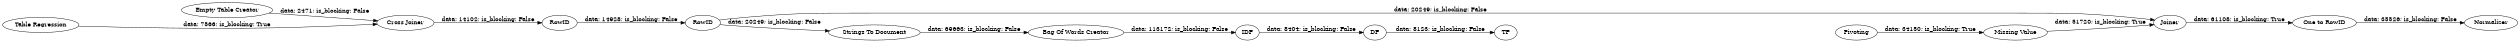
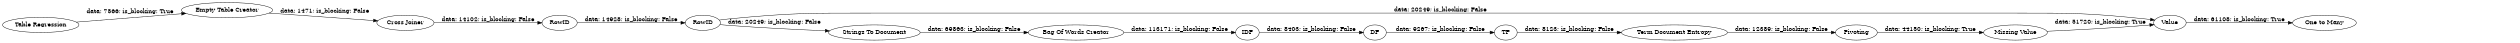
(325, 11) -> (325, 11)
(2170, 23) -> (2170, 23)
(2324, 23) -> (2324, 23)
(2491, 23) -> none
(226, 28) -> (129, 18)
(974, 29) -> (974, 29)
(1180, 29) -> (1180, 29)
(1311, 29) -> (1311, 29)
(1440, 29) -> (1440, 29)
(1930, 29) -> (1930, 29)
none -> (1674, 33)
